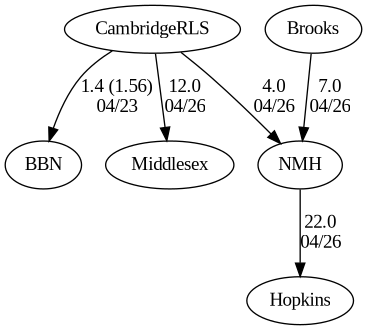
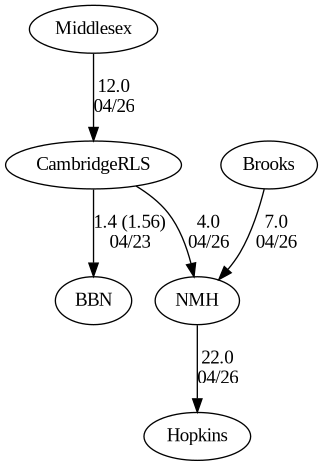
(160, 90) -> (94, 90)
